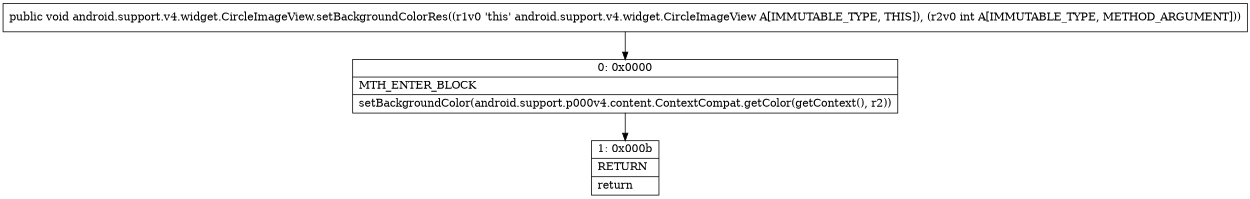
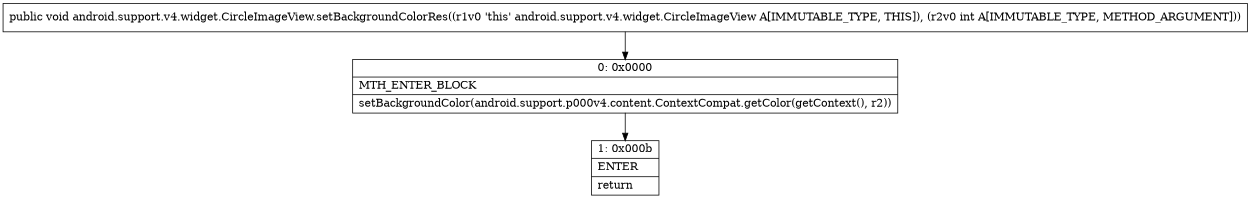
(623, 167) -> (618, 167)
